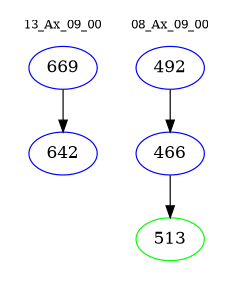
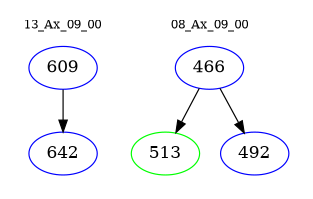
(63, 68) -> (63, 68)
(170, 105) -> (229, 105)
